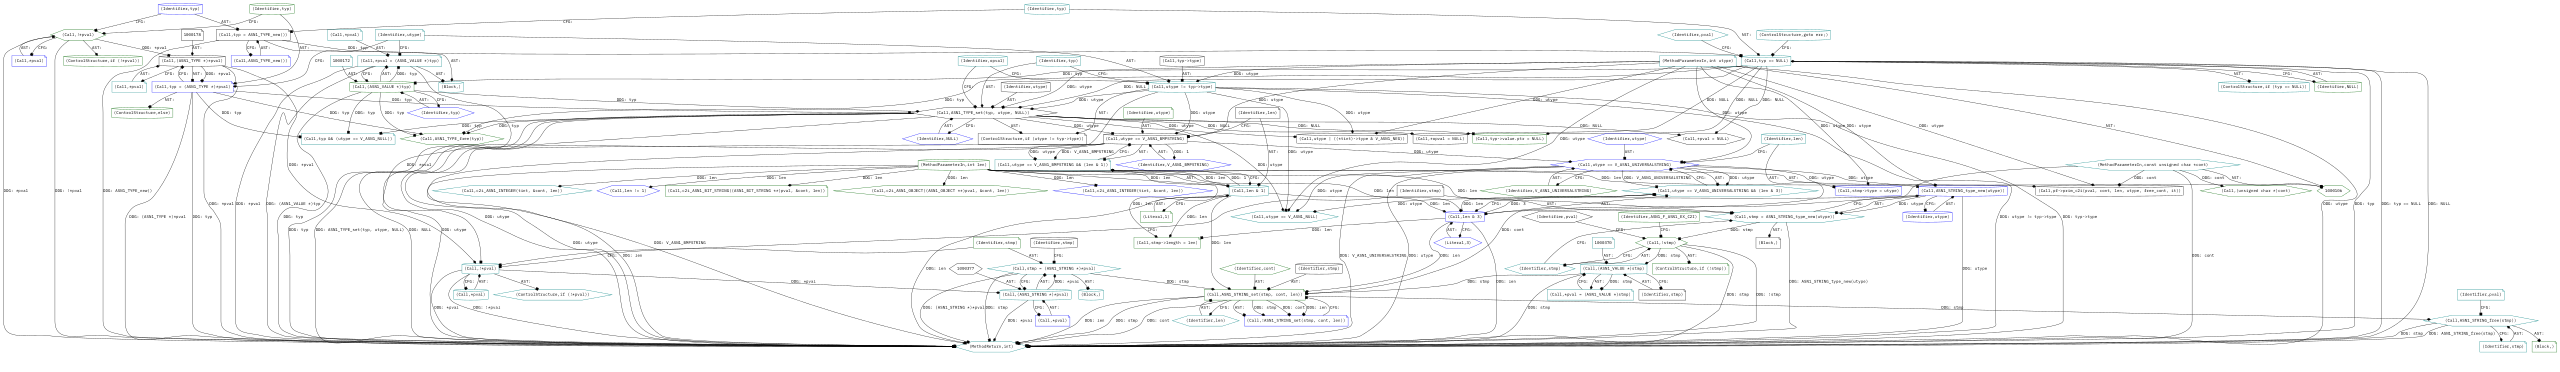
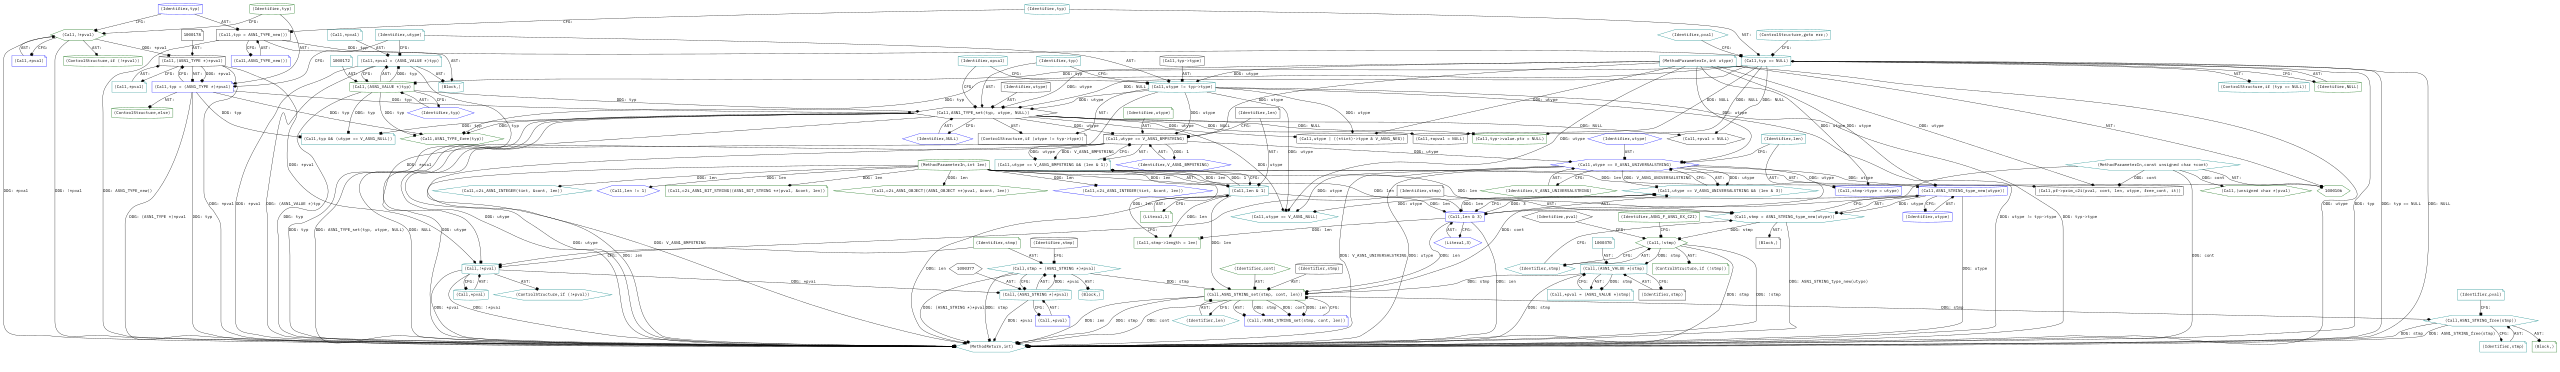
(2256, 191) -> (2256, 191)
